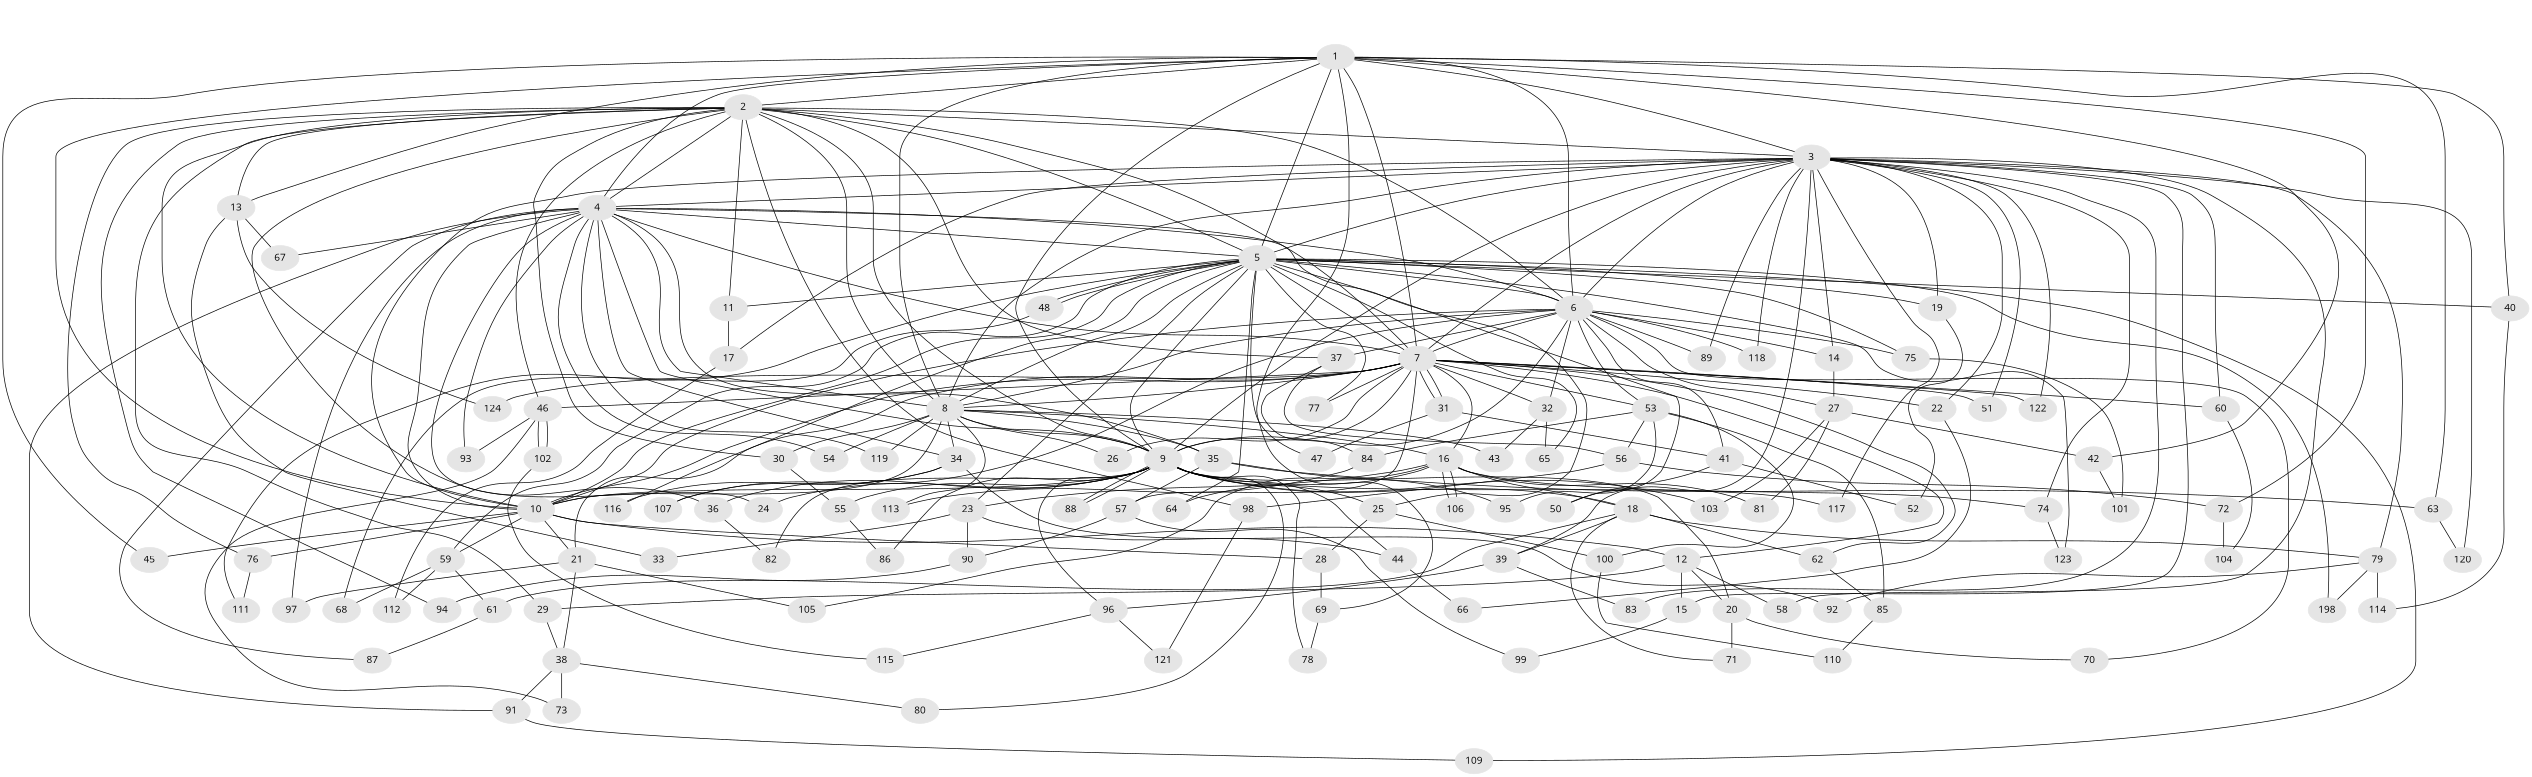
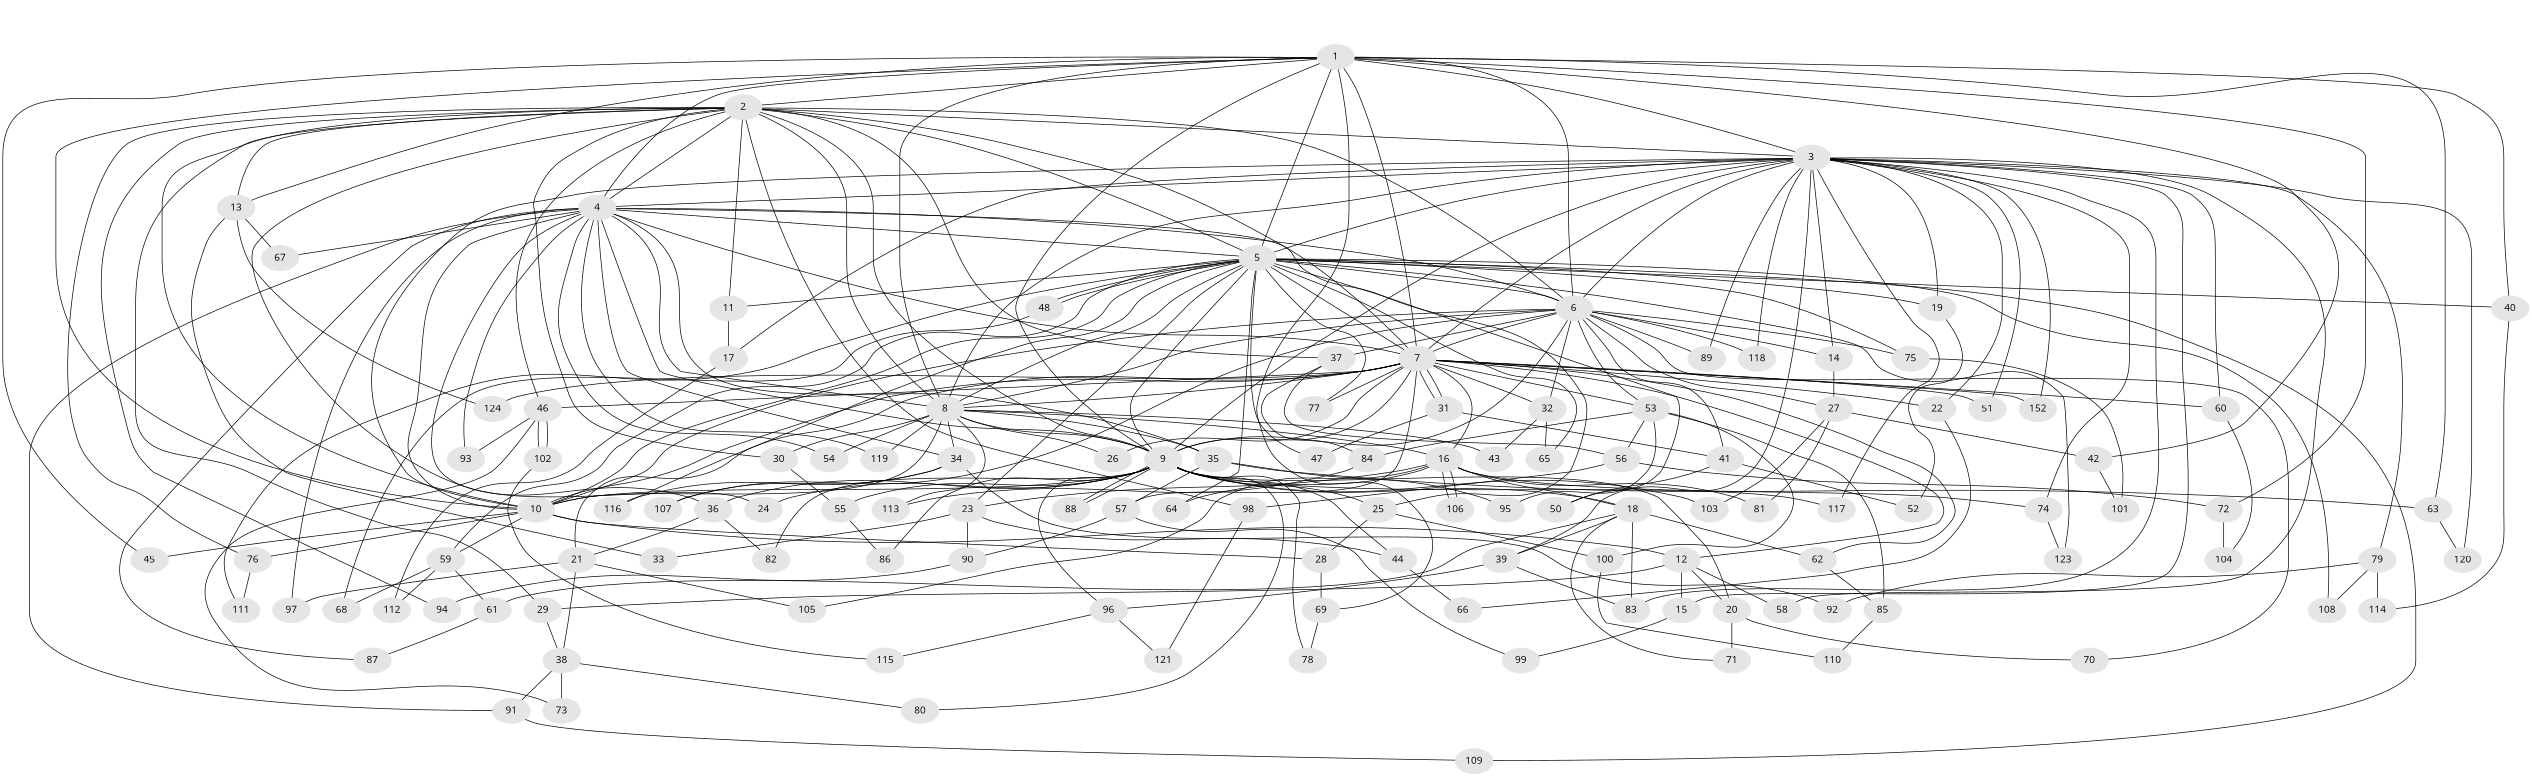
(2038, 409) -> (2038, 409)
(554, 532) -> (647, 537)
(2004, 541) -> (1632, 560)
(2327, 610) -> (2327, 610)
